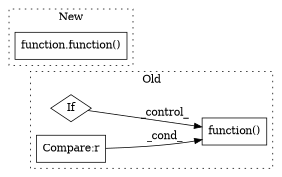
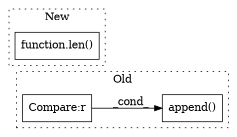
(71, 46) -> (57, 46)
(71, 108) -> none
(234, 131) -> (192, 108)
